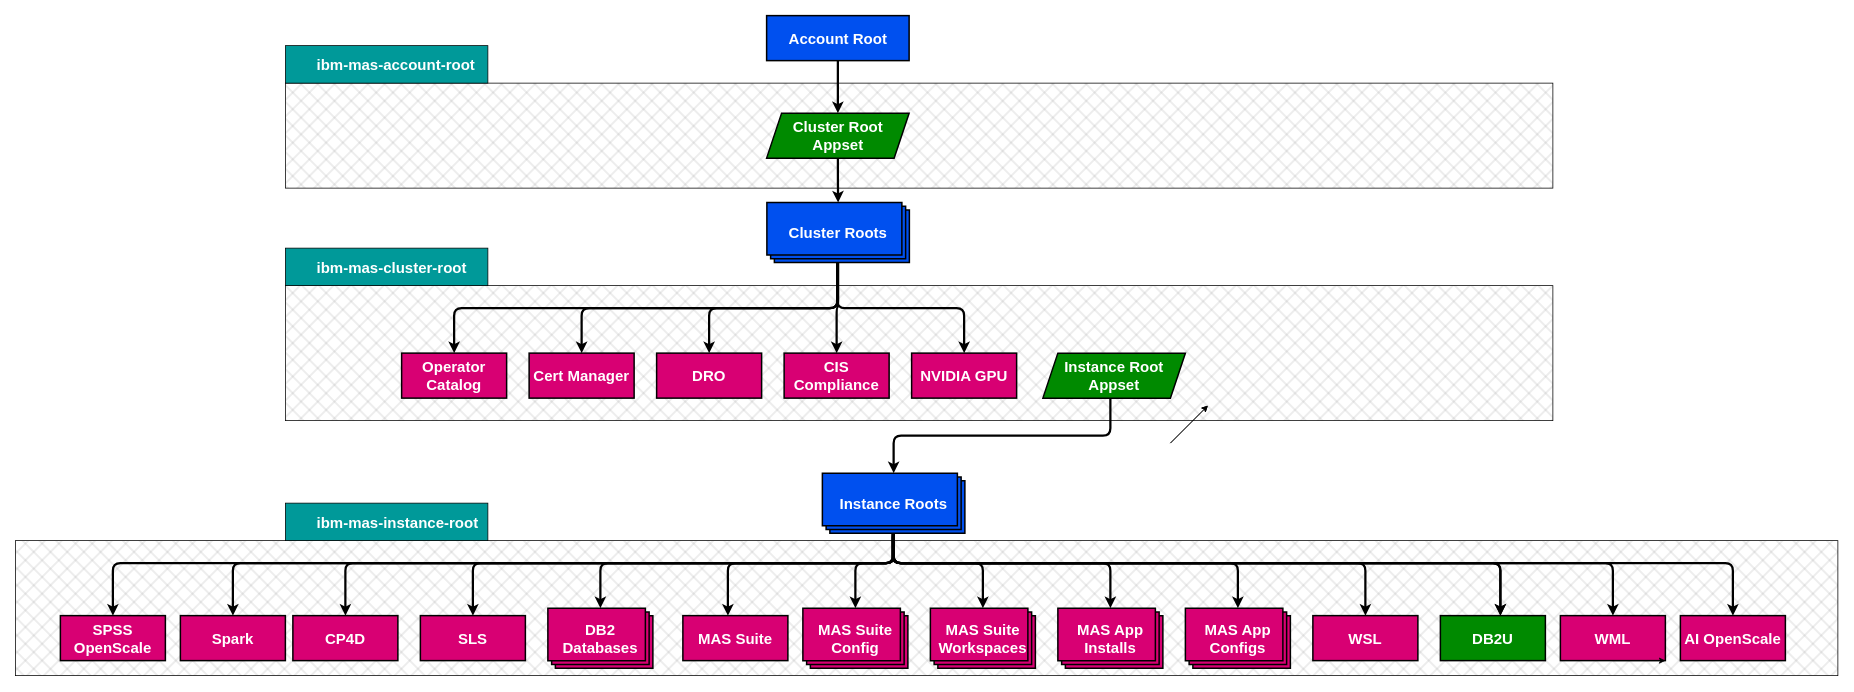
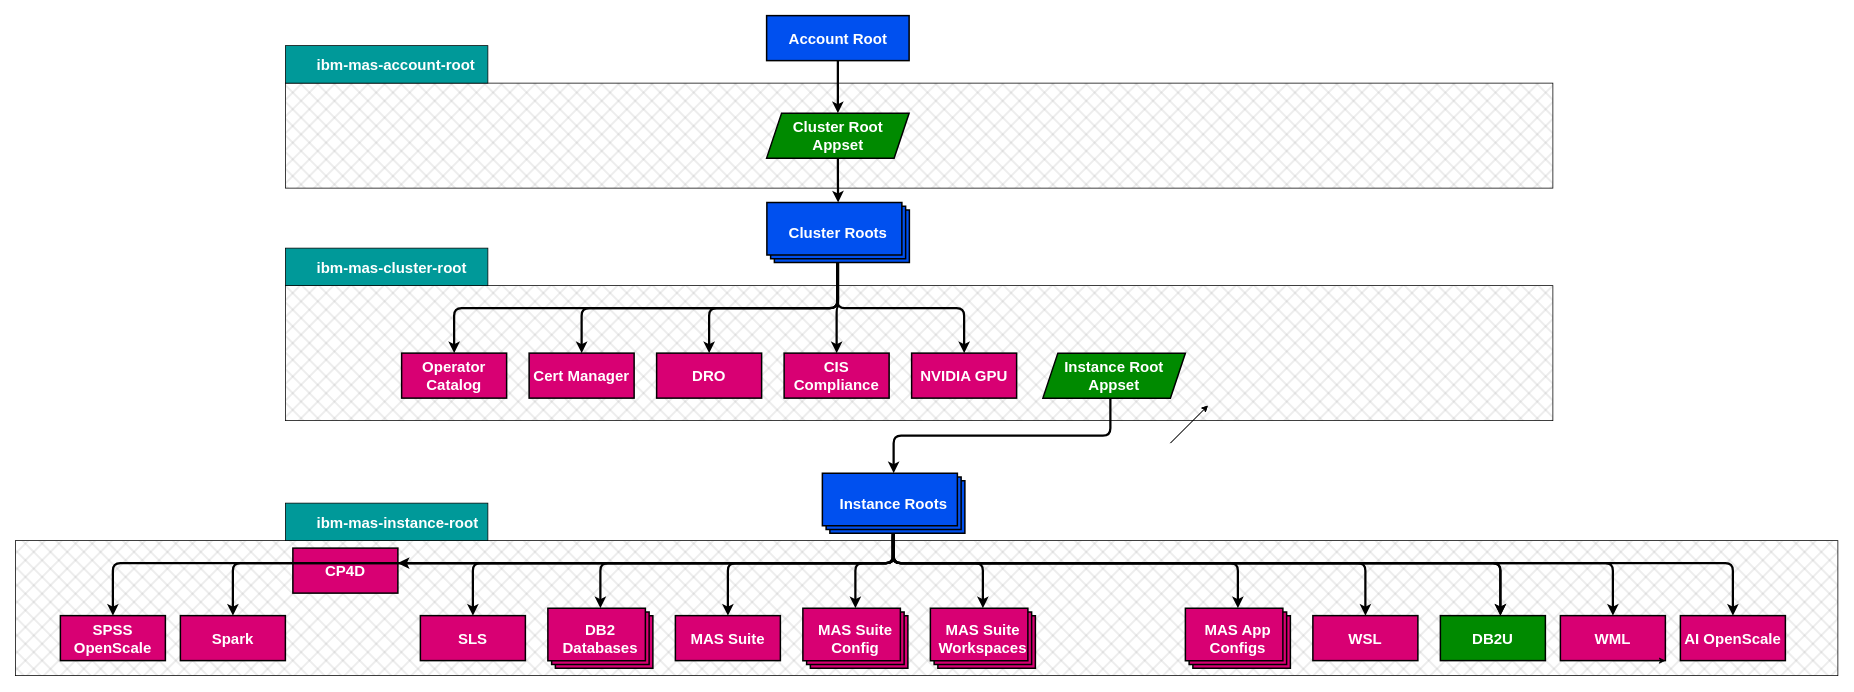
(1110, 582) -> none
(345, 638) -> (345, 570)
(735, 638) -> (728, 638)
(1110, 638) -> none
